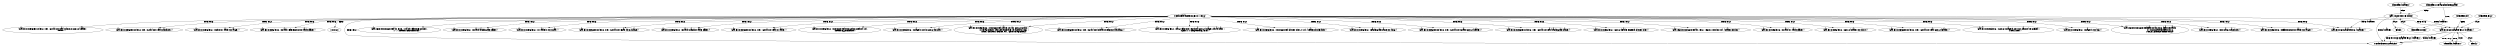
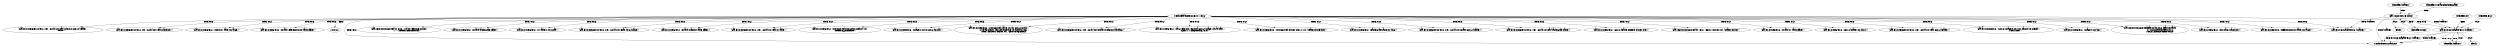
(2442, 24) -> (2409, 23)
